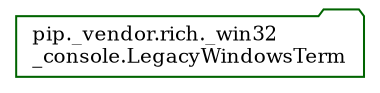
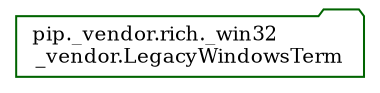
(190, 47) -> (190, 47)
